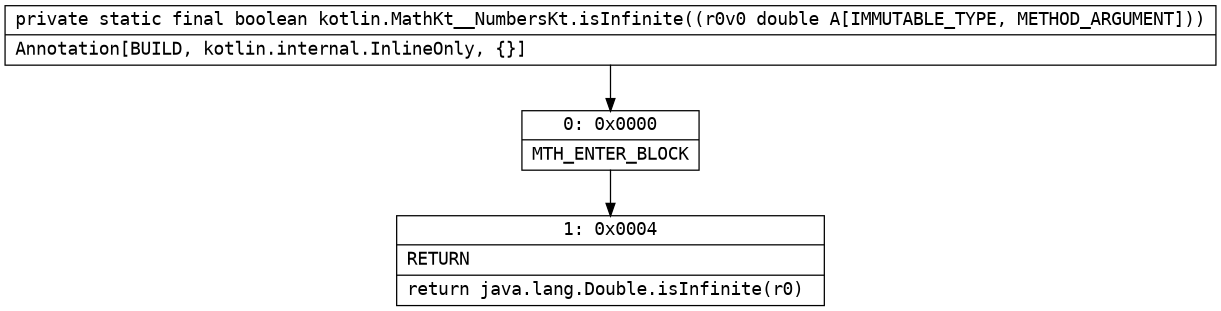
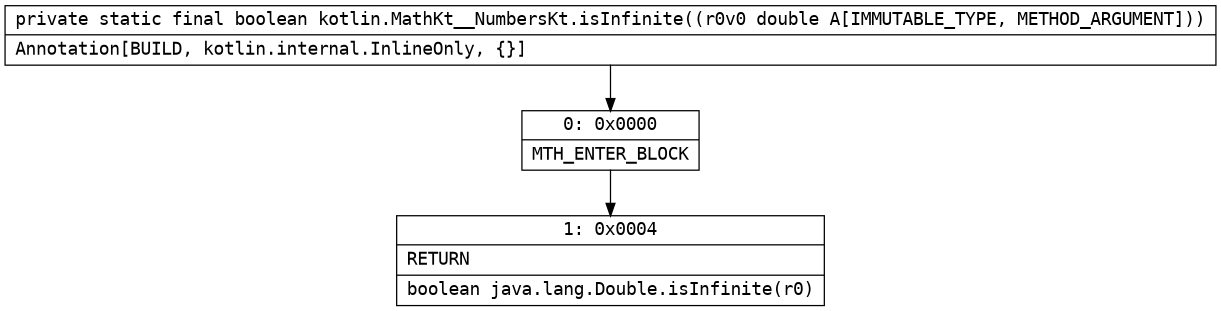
(605, 290) -> (610, 290)
